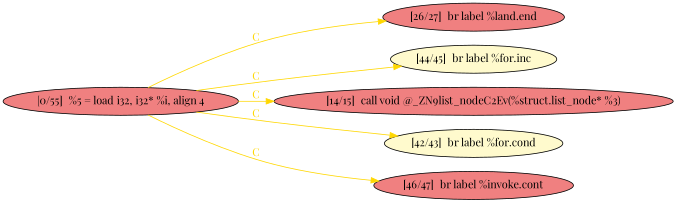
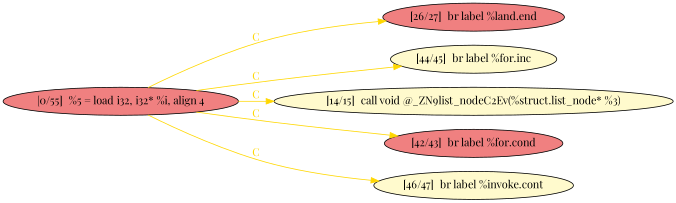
(474, 101) -> (474, 101)
(474, 143) -> (474, 143)
(474, 185) -> (474, 185)
